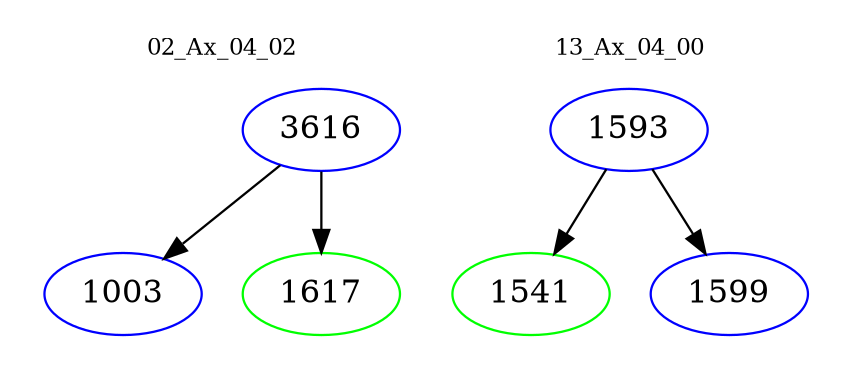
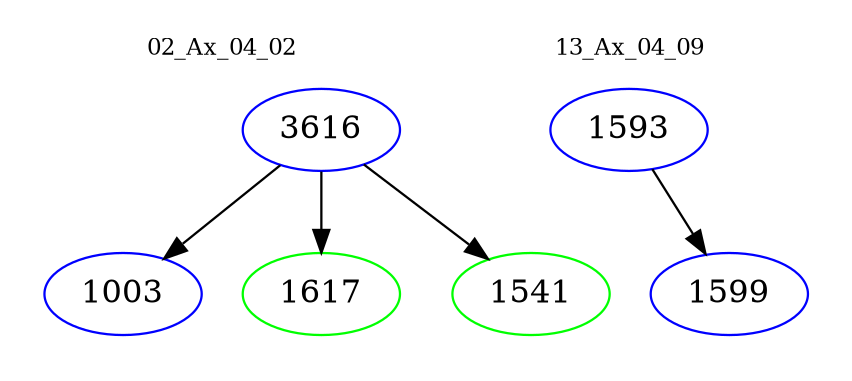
(630, 49) -> (630, 49)
(586, 202) -> (403, 194)
